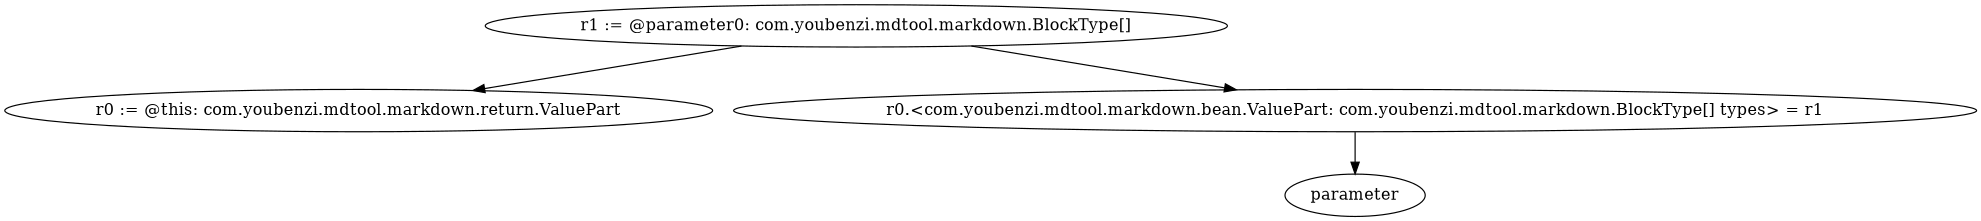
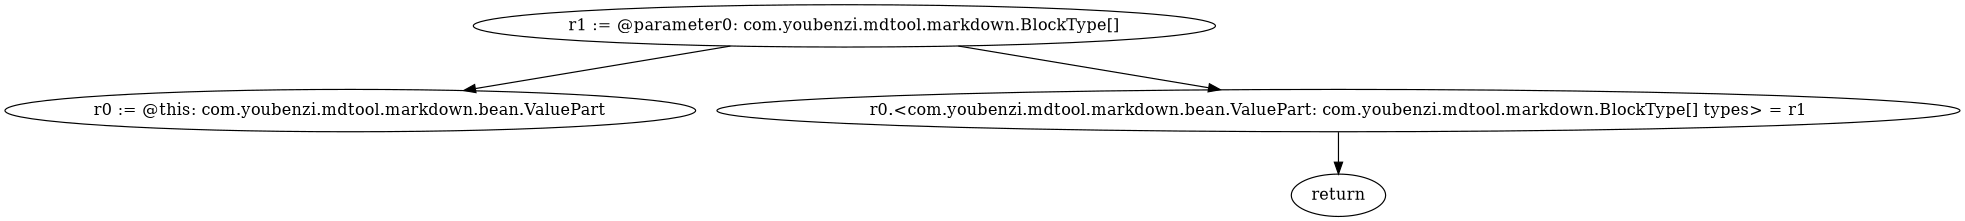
(359, 111) -> (350, 111)
(1355, 195) -> (1338, 195)
